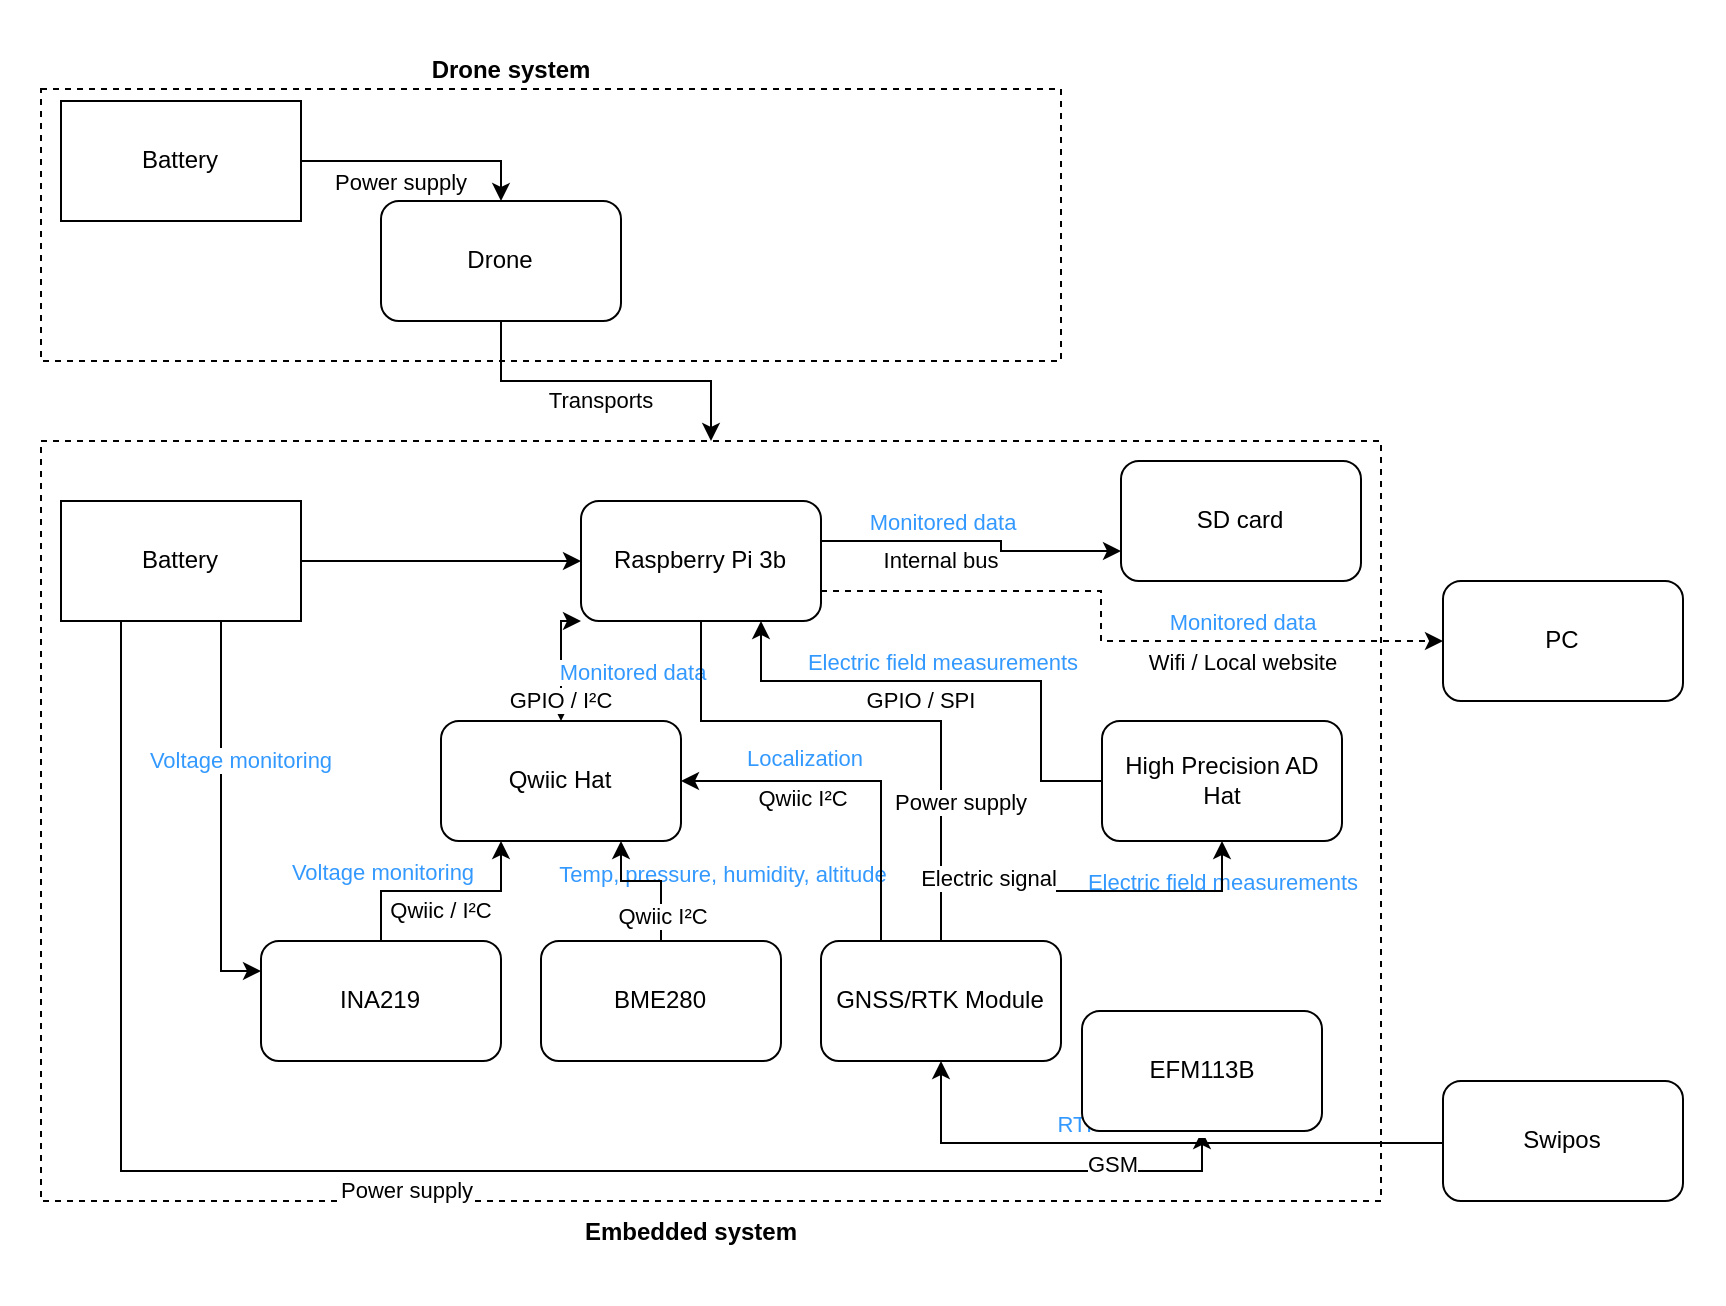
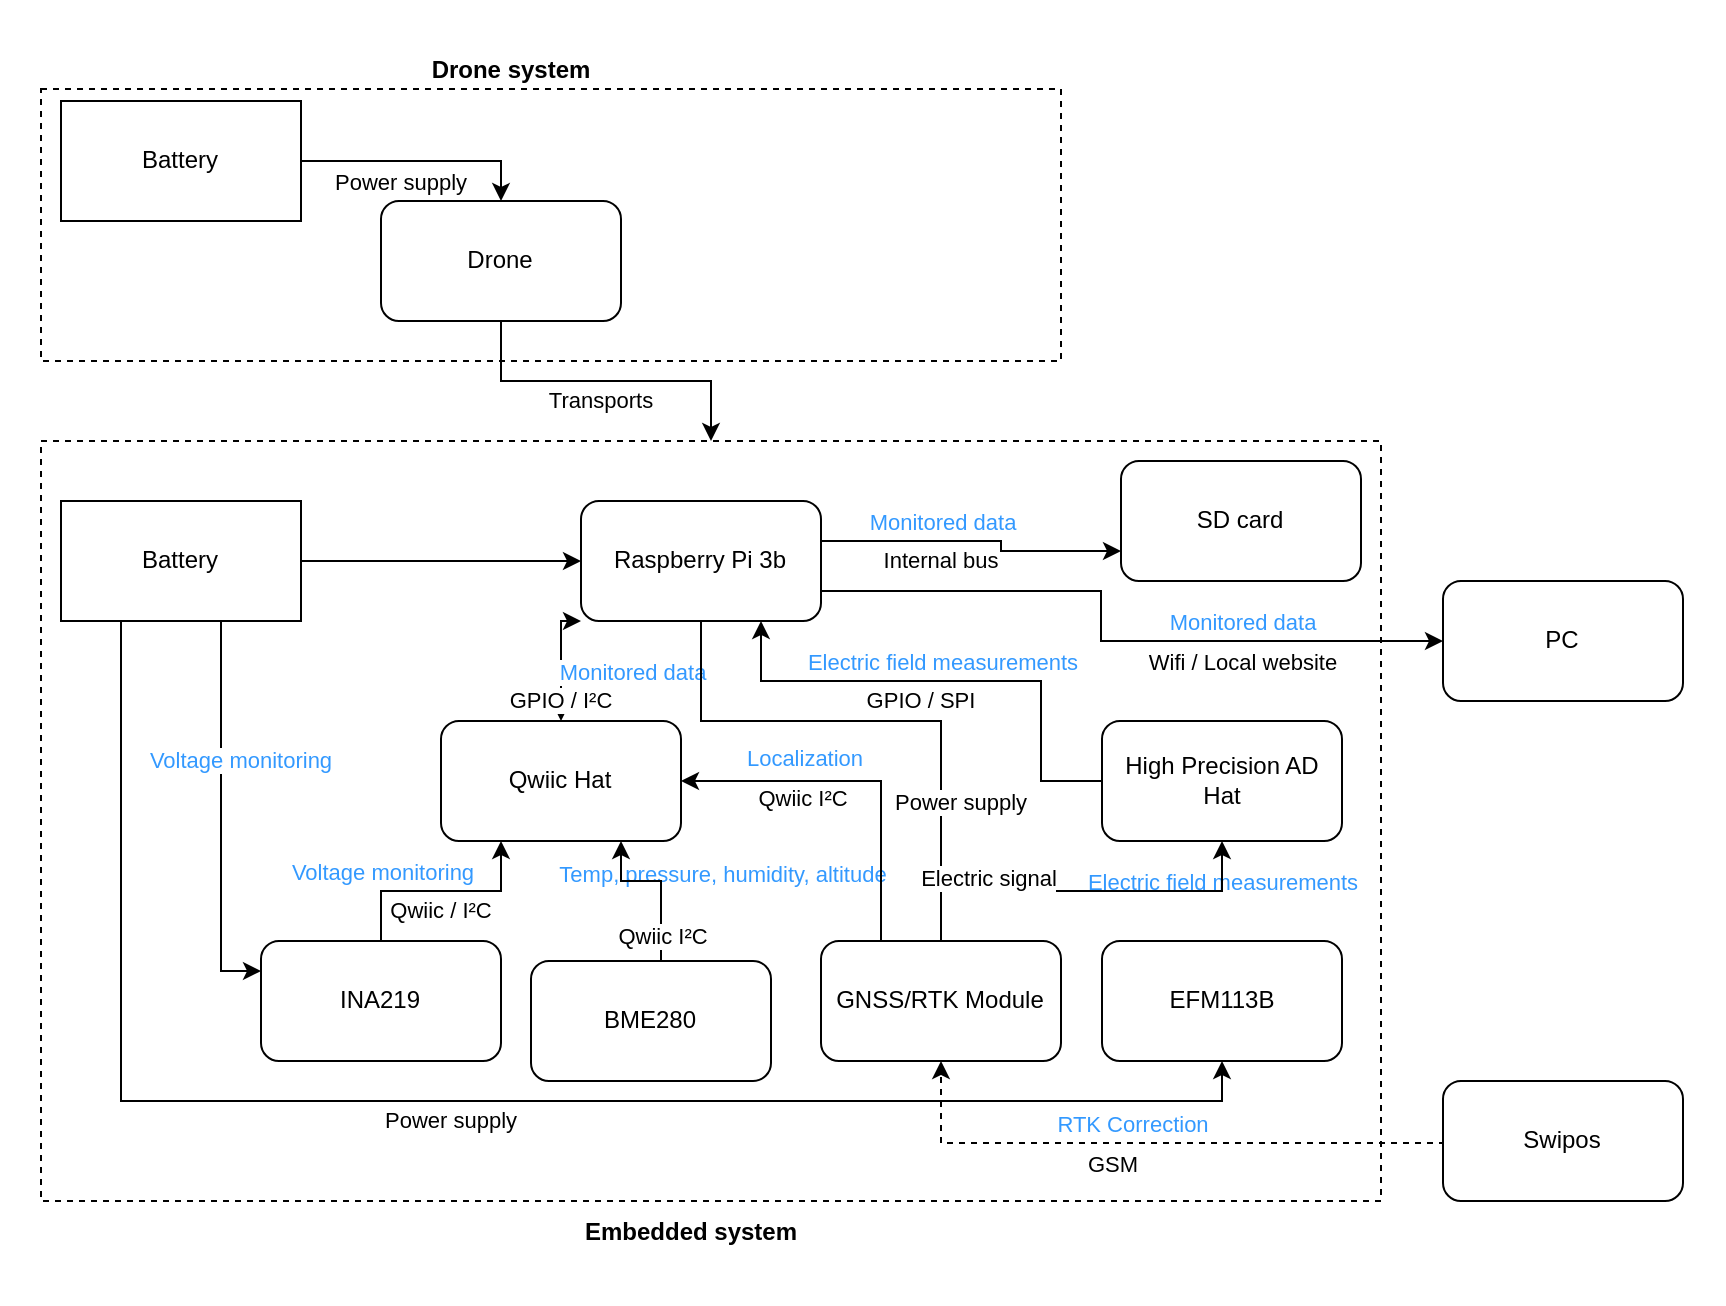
(1102, 641) -> (1102, 641)
(661, 1001) -> (651, 1021)
(1202, 1071) -> (1222, 1001)
(1156, 1143) -> (1156, 1143)
